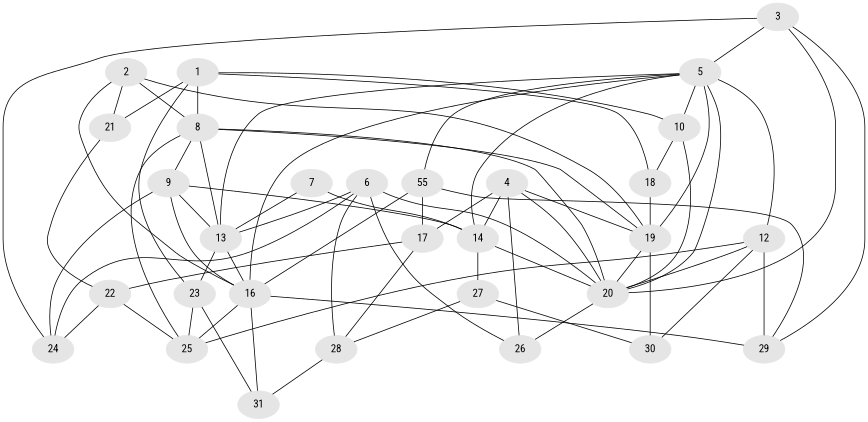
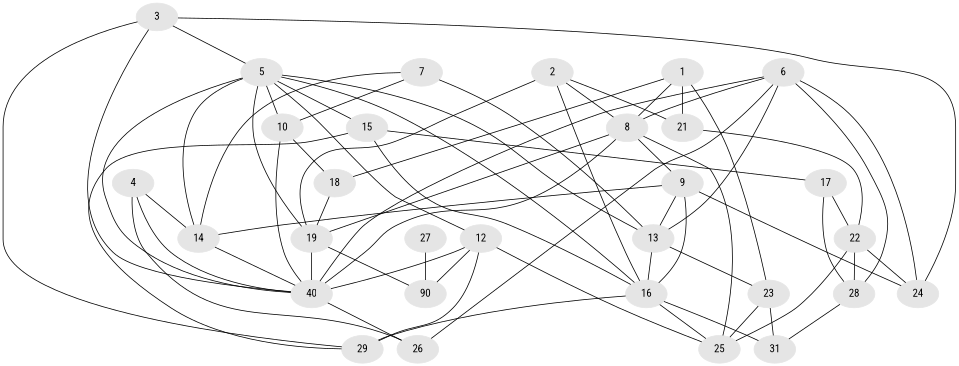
(431, 81) -> (349, 101)
(209, 183) -> (706, 96)
(422, 183) -> (367, 128)
(579, 211) -> none
(458, 215) -> none
(478, 266) -> none
(608, 294) -> (312, 294)
(407, 322) -> (854, 270)
(650, 349) -> (426, 294)
